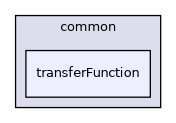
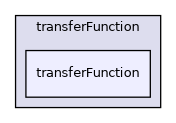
(88, 28) -> (88, 28)
